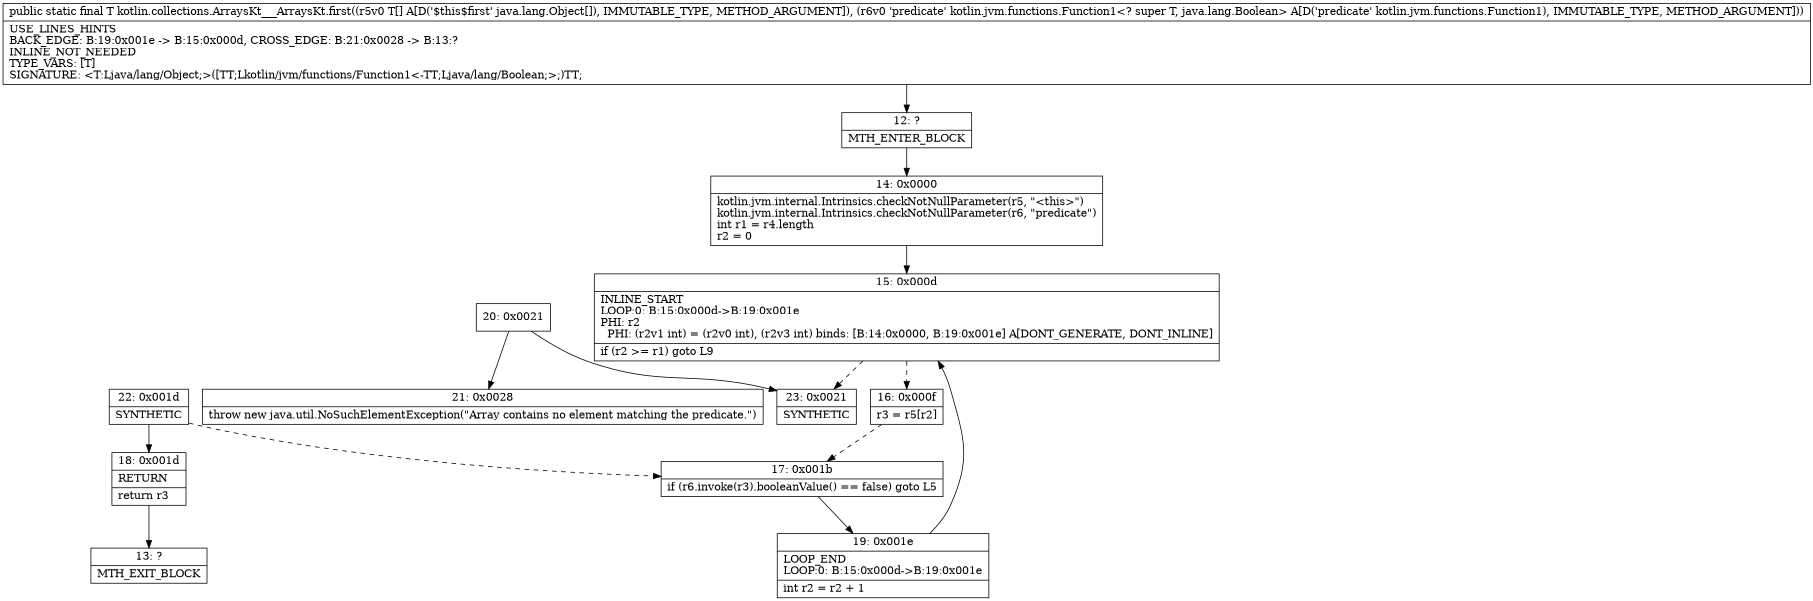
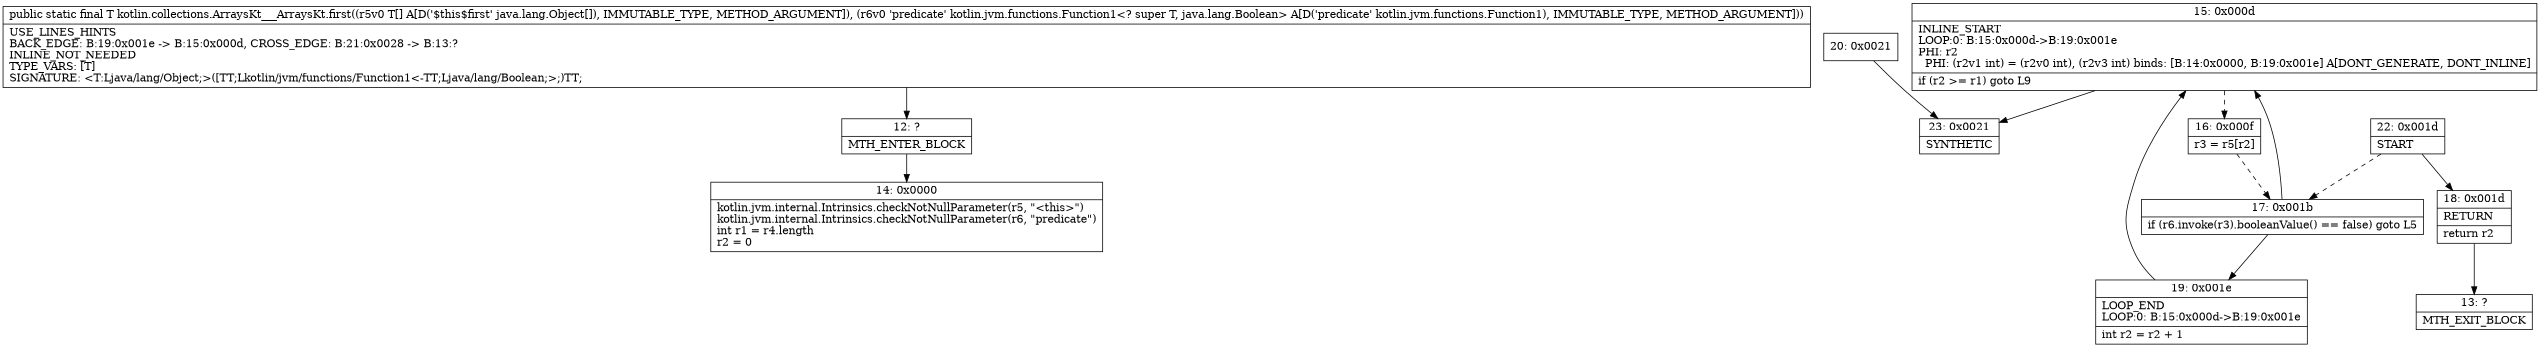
(907, 256) -> (2276, 147)
(851, 372) -> (2051, 105)
(483, 407) -> none
(149, 415) -> (2395, 145)
(144, 496) -> (2469, 234)
